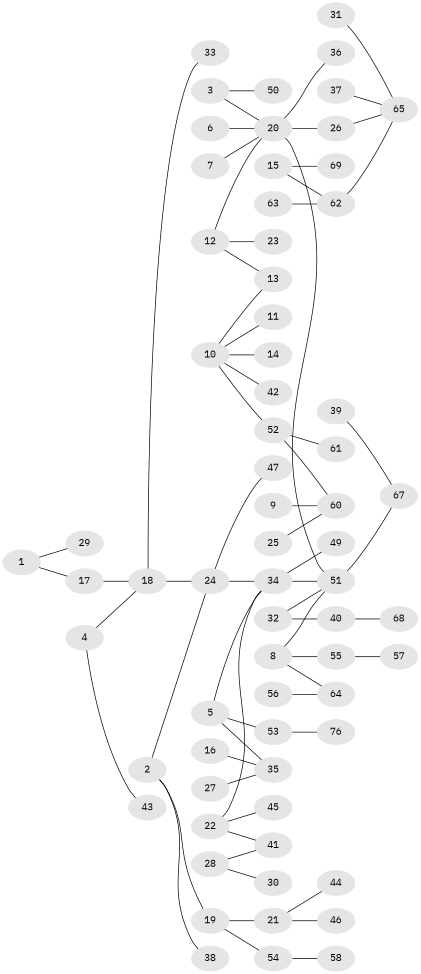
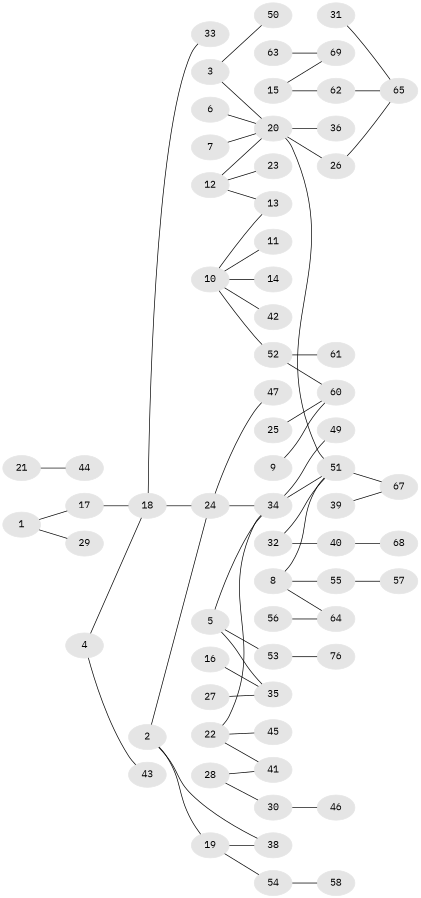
(336, 91) -> none
(305, 204) -> (305, 53)
(242, 921) -> (242, 845)
(305, 921) -> (305, 808)
